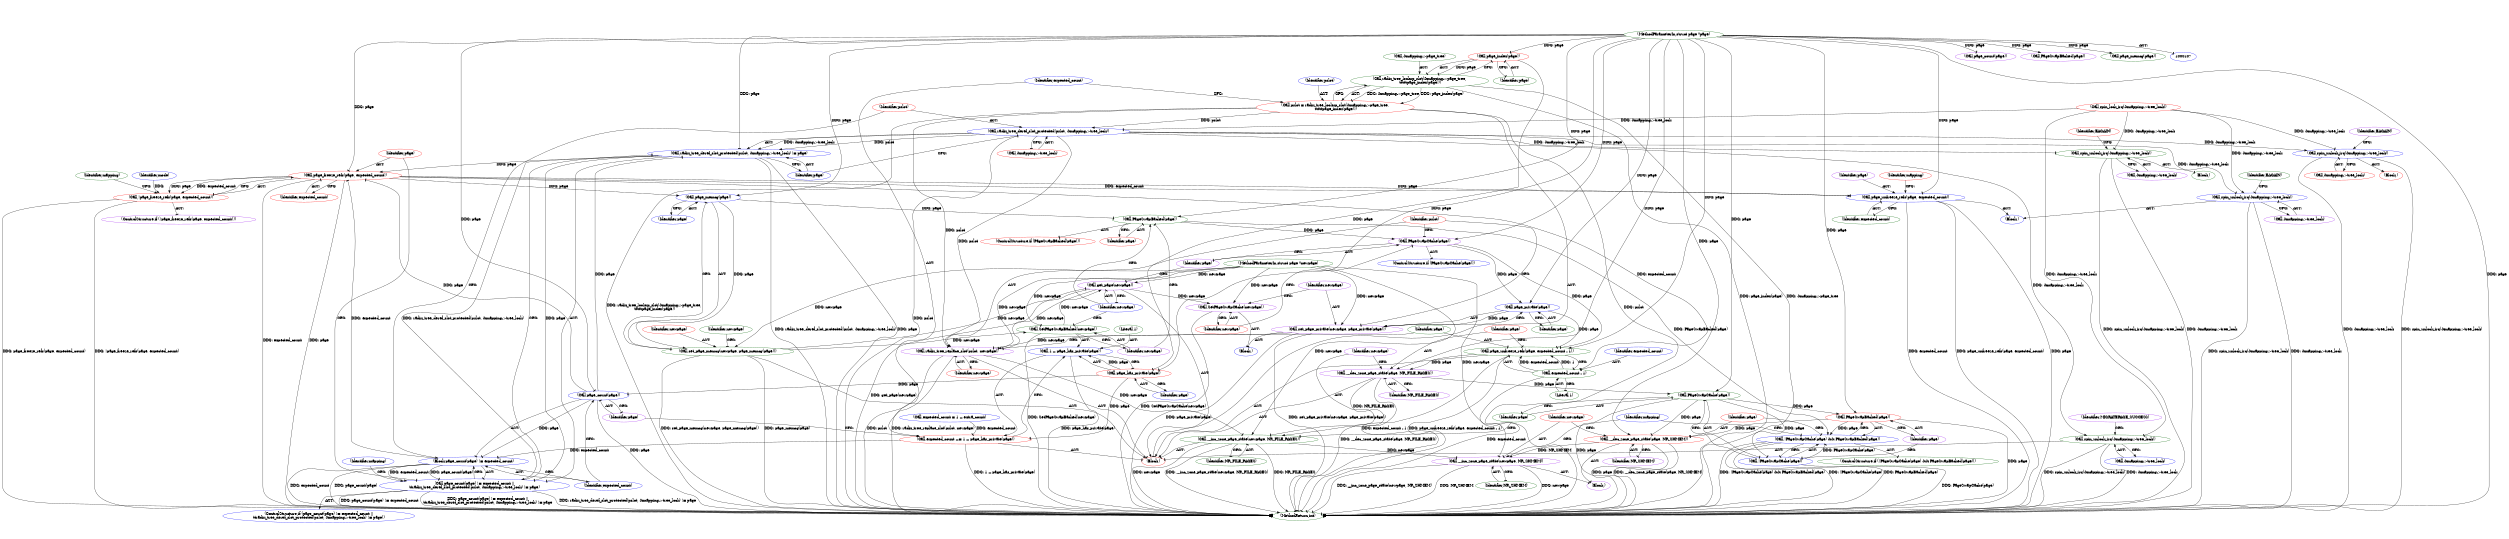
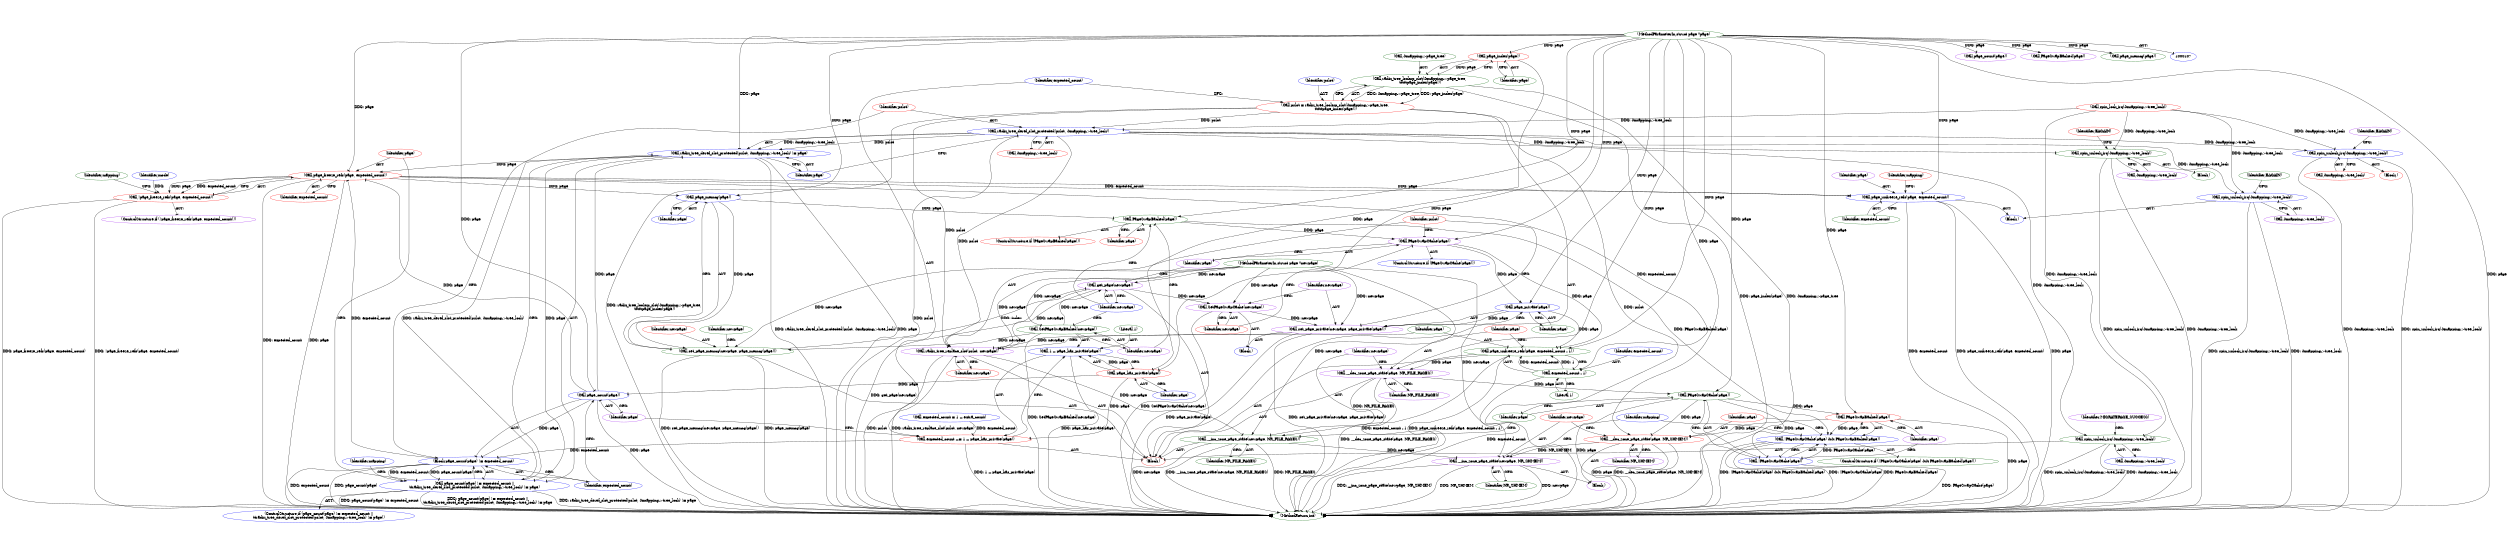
none -> (1282, 318)
(1011, 319) -> (1011, 319)
(918, 343) -> (913, 346)
